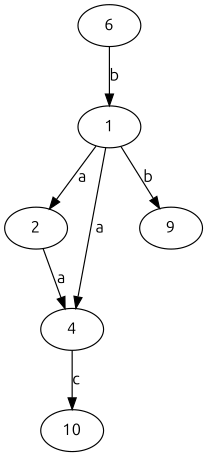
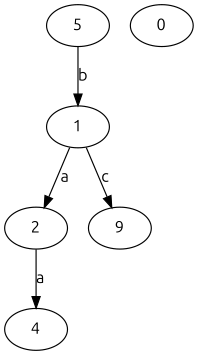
(109, 26) -> (78, 26)
none -> (162, 26)
(148, 177) -> (105, 177)
(92, 222) -> none
(72, 431) -> none
